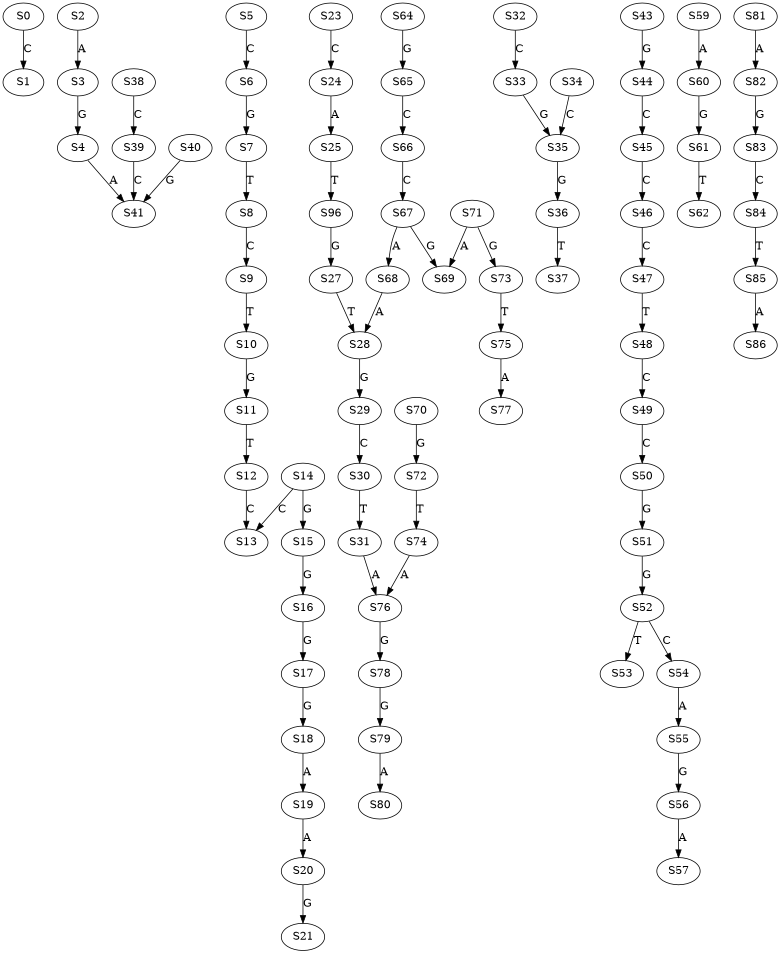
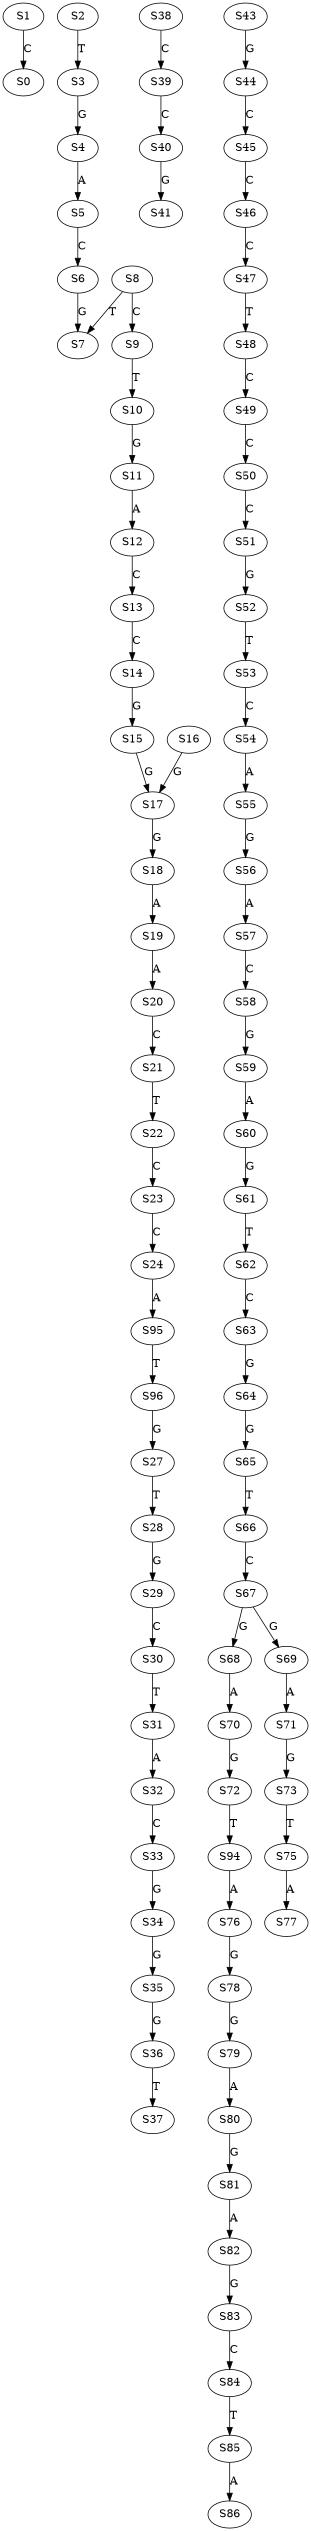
(23, 46) -> (23, 46)
(82, 49) -> (82, 49)
(534, 112) -> (153, 1886)
(407, 115) -> (249, 1496)
(570, 115) -> (157, 1956)
(331, 148) -> (153, 1331)
(134, 177) -> (161, 111)
(246, 177) -> (107, 310)
(103, 178) -> (78, 177)
(460, 243) -> (286, 1689)
(396, 247) -> (243, 1627)
(375, 309) -> (230, 1689)
(250, 444) -> (136, 510)
(277, 507) -> (132, 637)
(647, 510) -> (250, 510)
(416, 542) -> (230, 1857)
(303, 572) -> (141, 769)
(369, 572) -> (153, 1755)
(659, 638) -> (246, 703)
(308, 904) -> (157, 1035)
none -> (246, 1003)
none -> (153, 1134)
none -> (246, 1331)
none -> (230, 2149)
